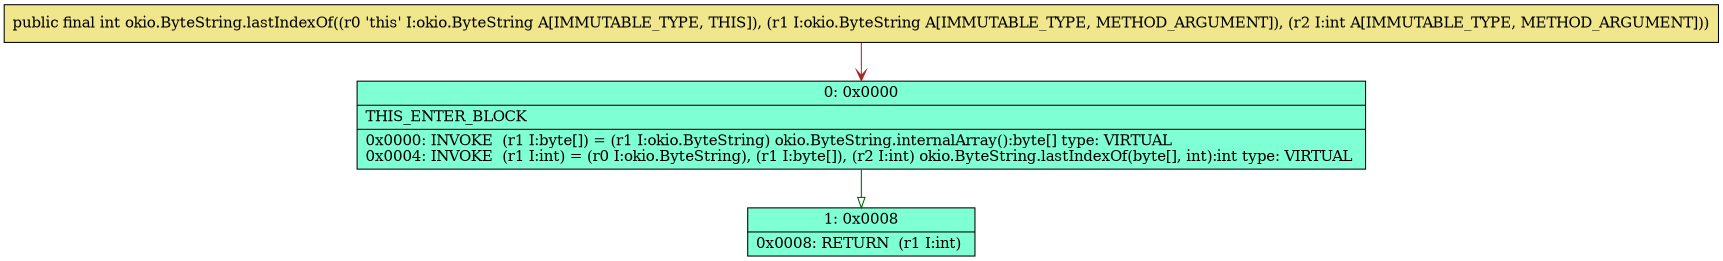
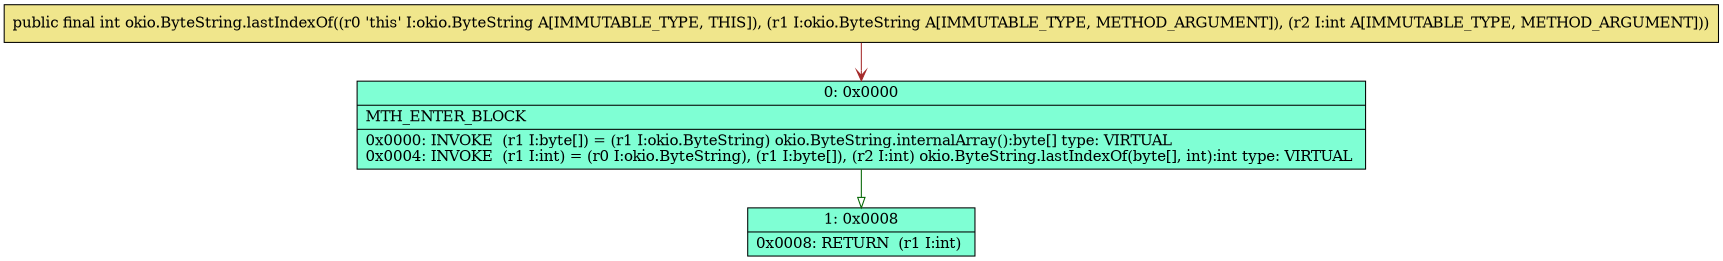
(446, 117) -> (446, 117)
